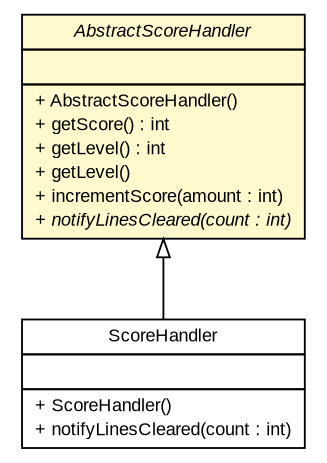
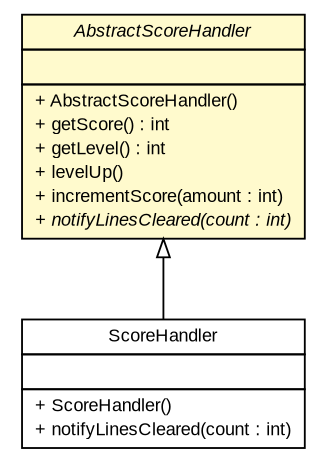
(83, 173) -> (80, 173)
